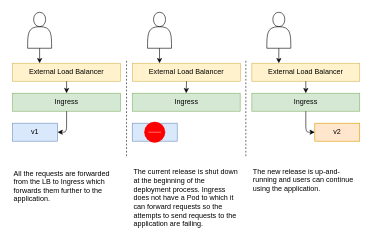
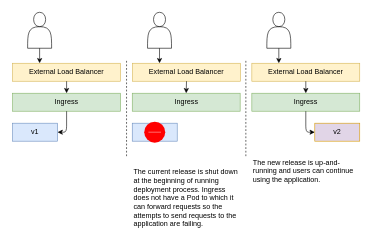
(337, 132) -> (337, 132)
(306, 180) -> (306, 171)
(66, 186) -> none
(187, 198) -> (187, 198)
